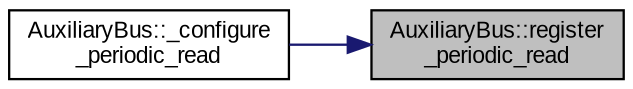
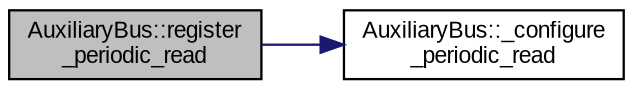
(318, 45) -> (291, 45)
